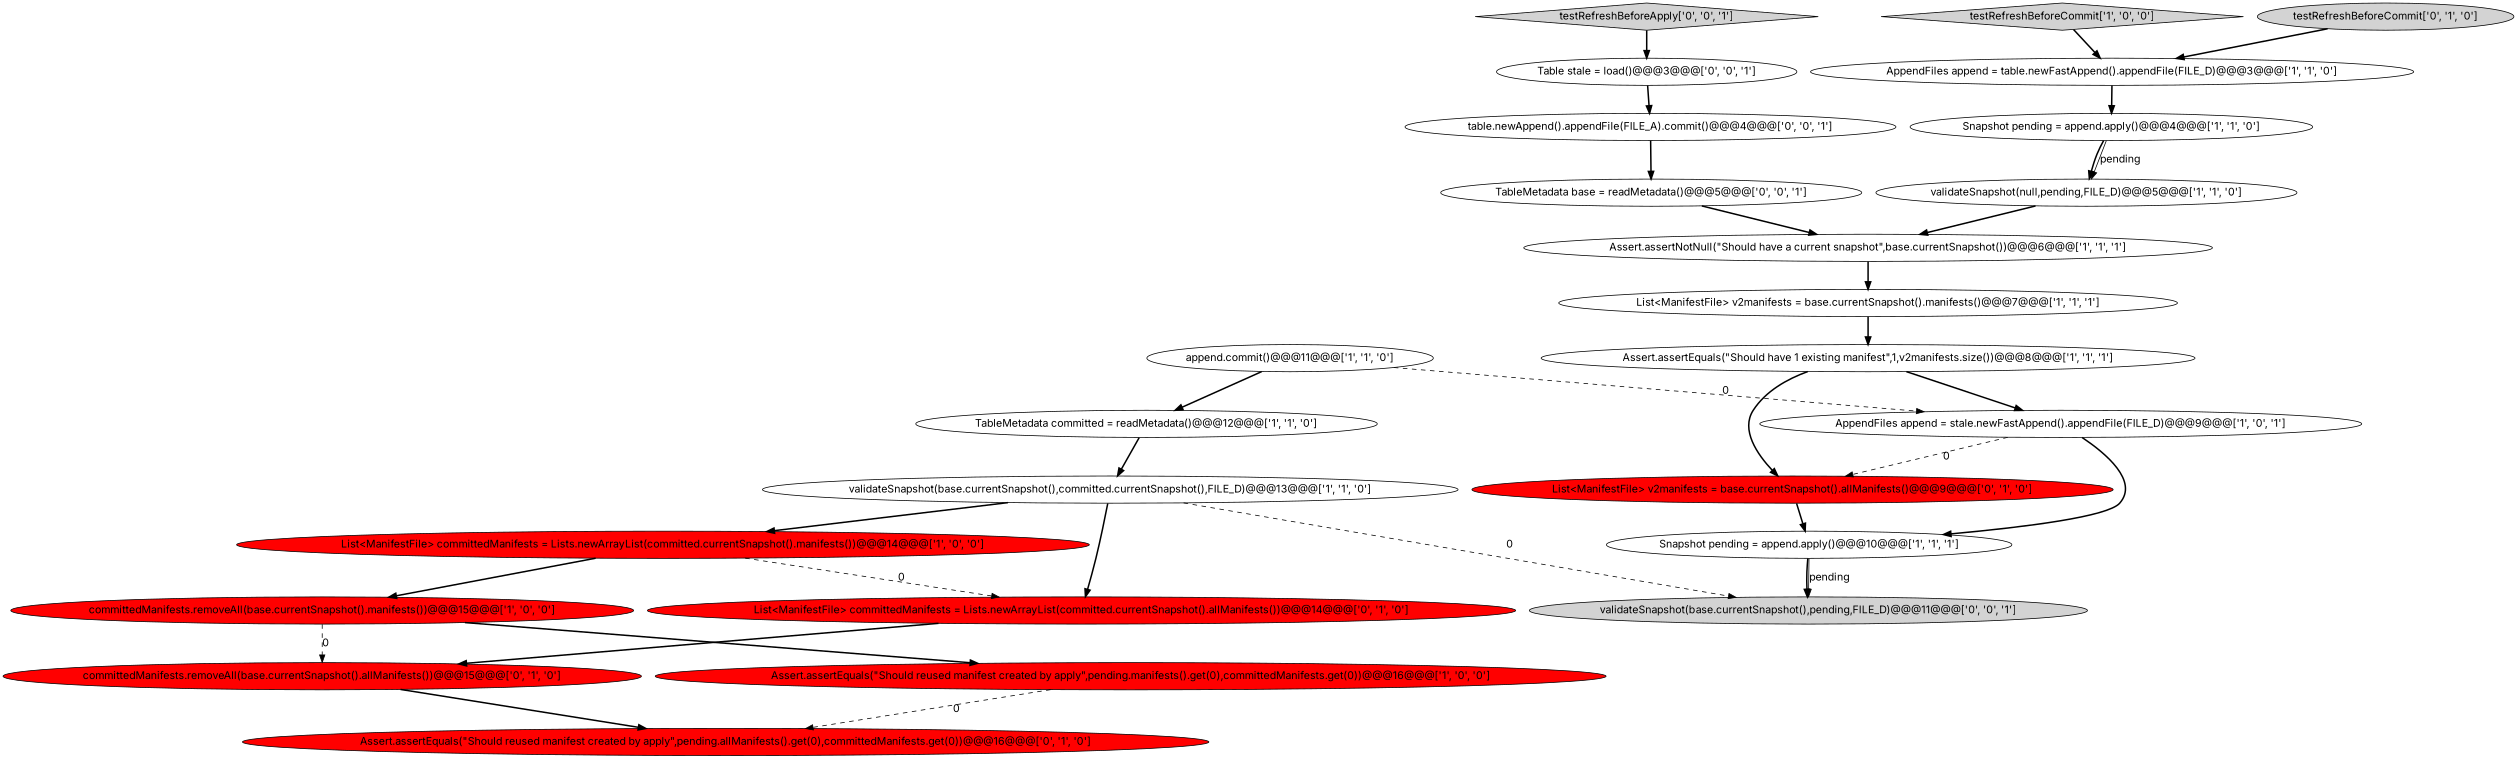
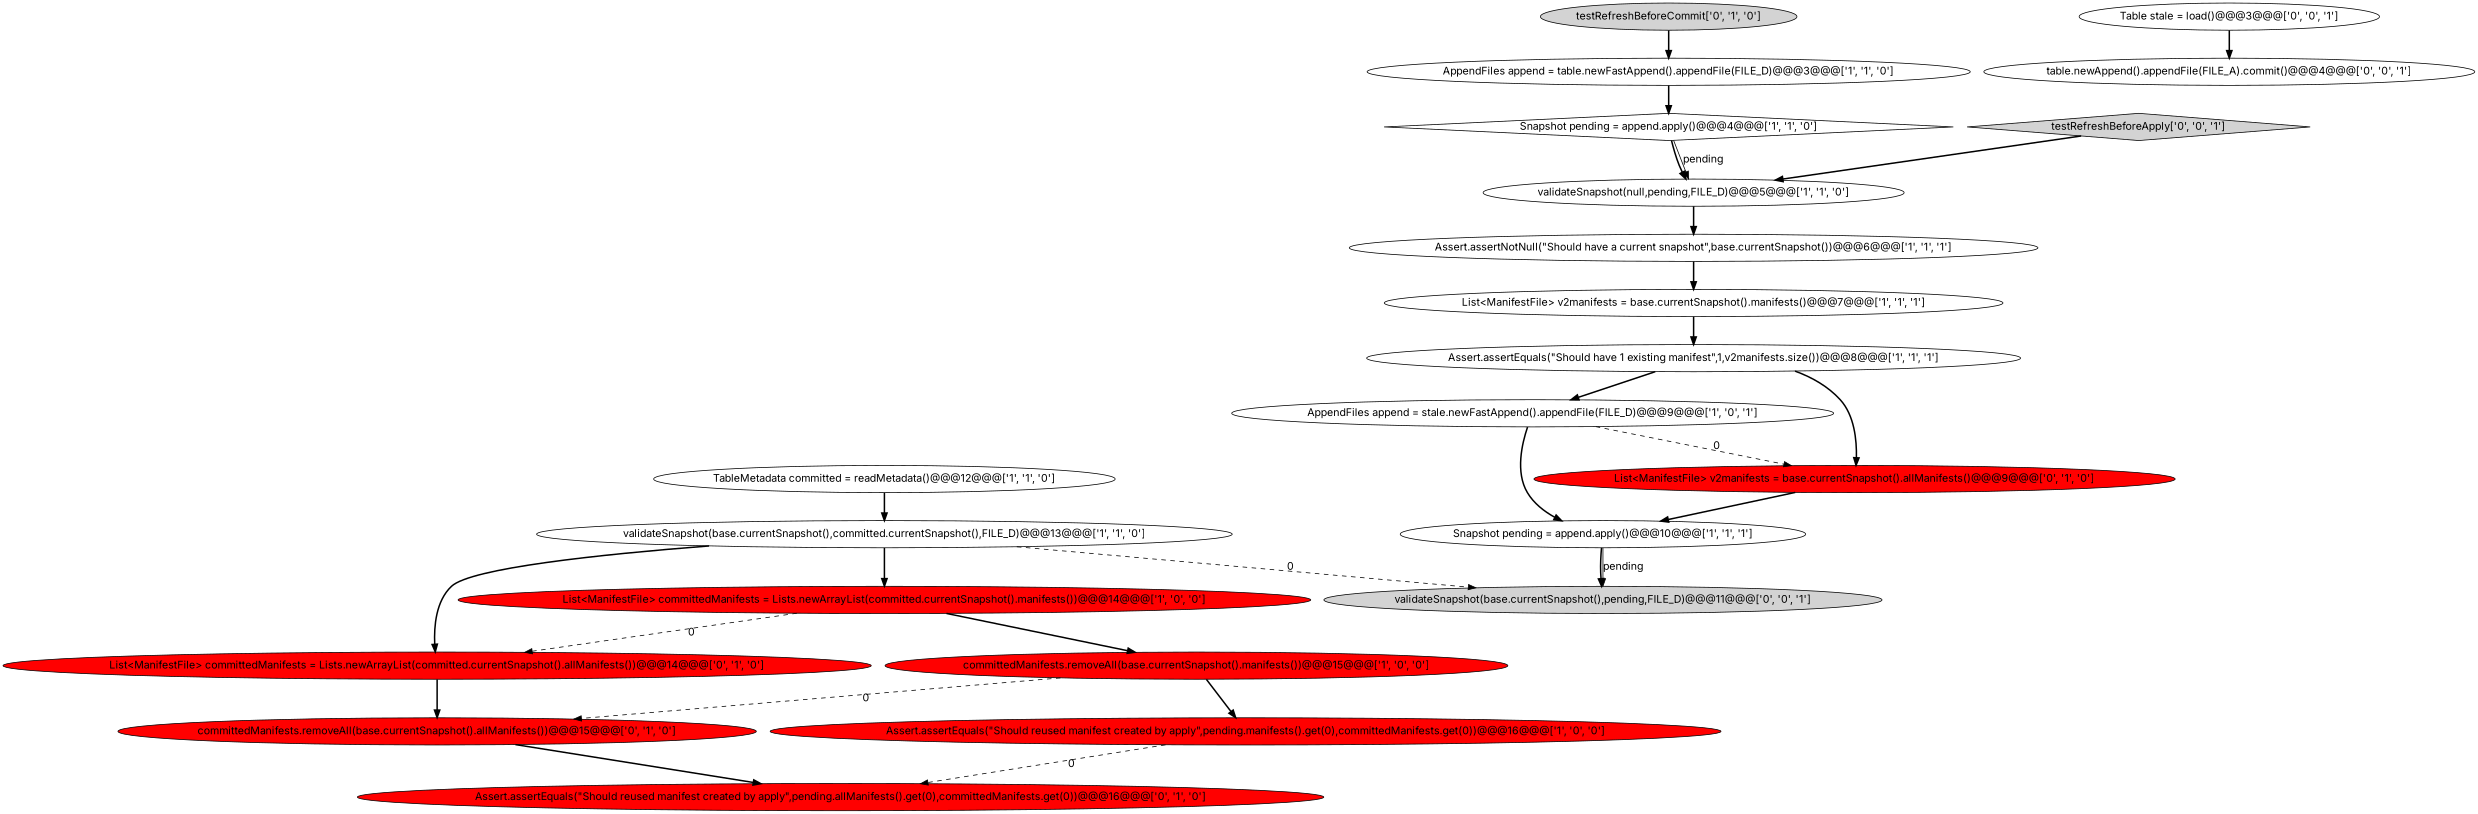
(2062, 17) -> none
(1647, 40) -> (1932, 158)
(2111, 127) -> (1669, 127)
(1651, 193) -> none
(1290, 358) -> none
